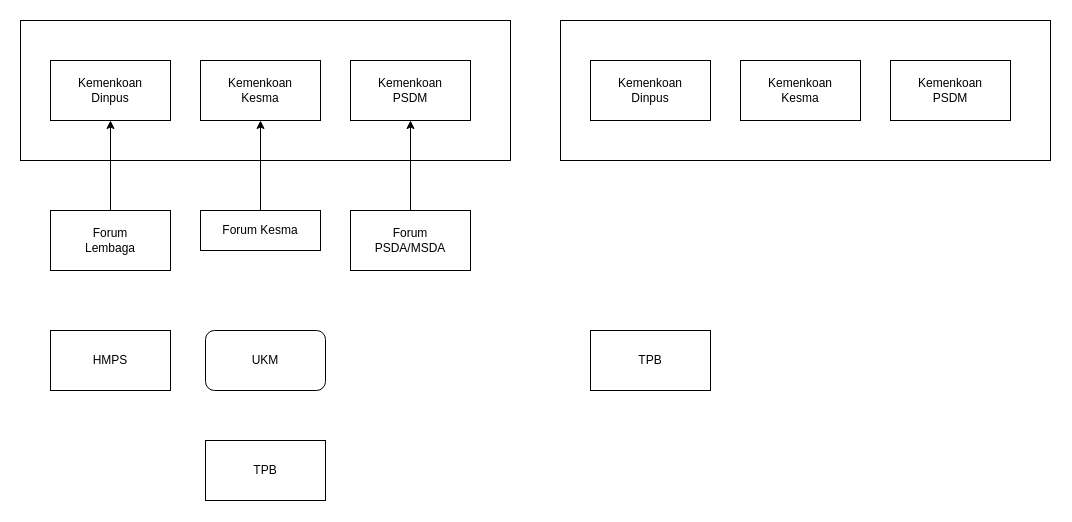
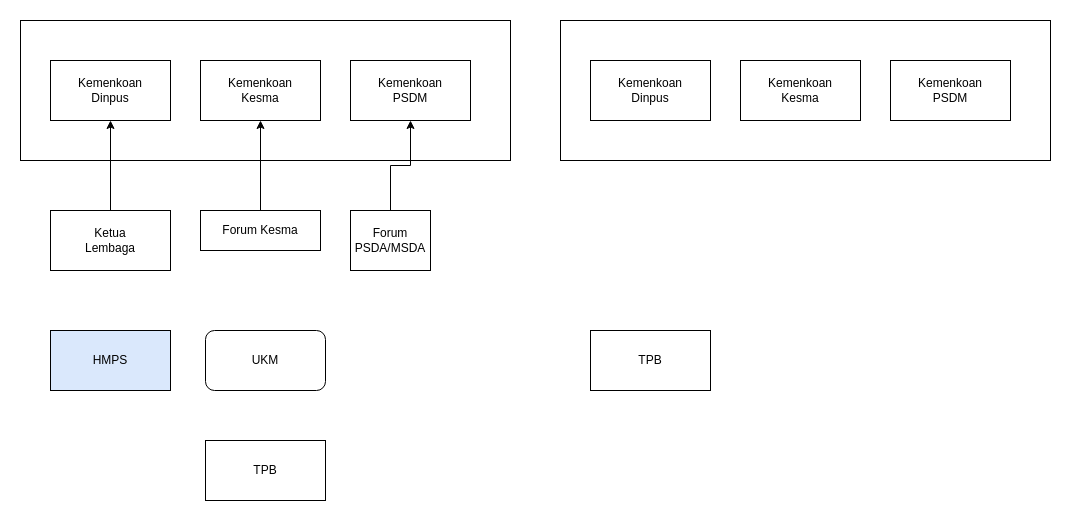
(111, 241) -> (111, 241)
(411, 241) -> (391, 241)
(111, 361) -> (111, 361)
